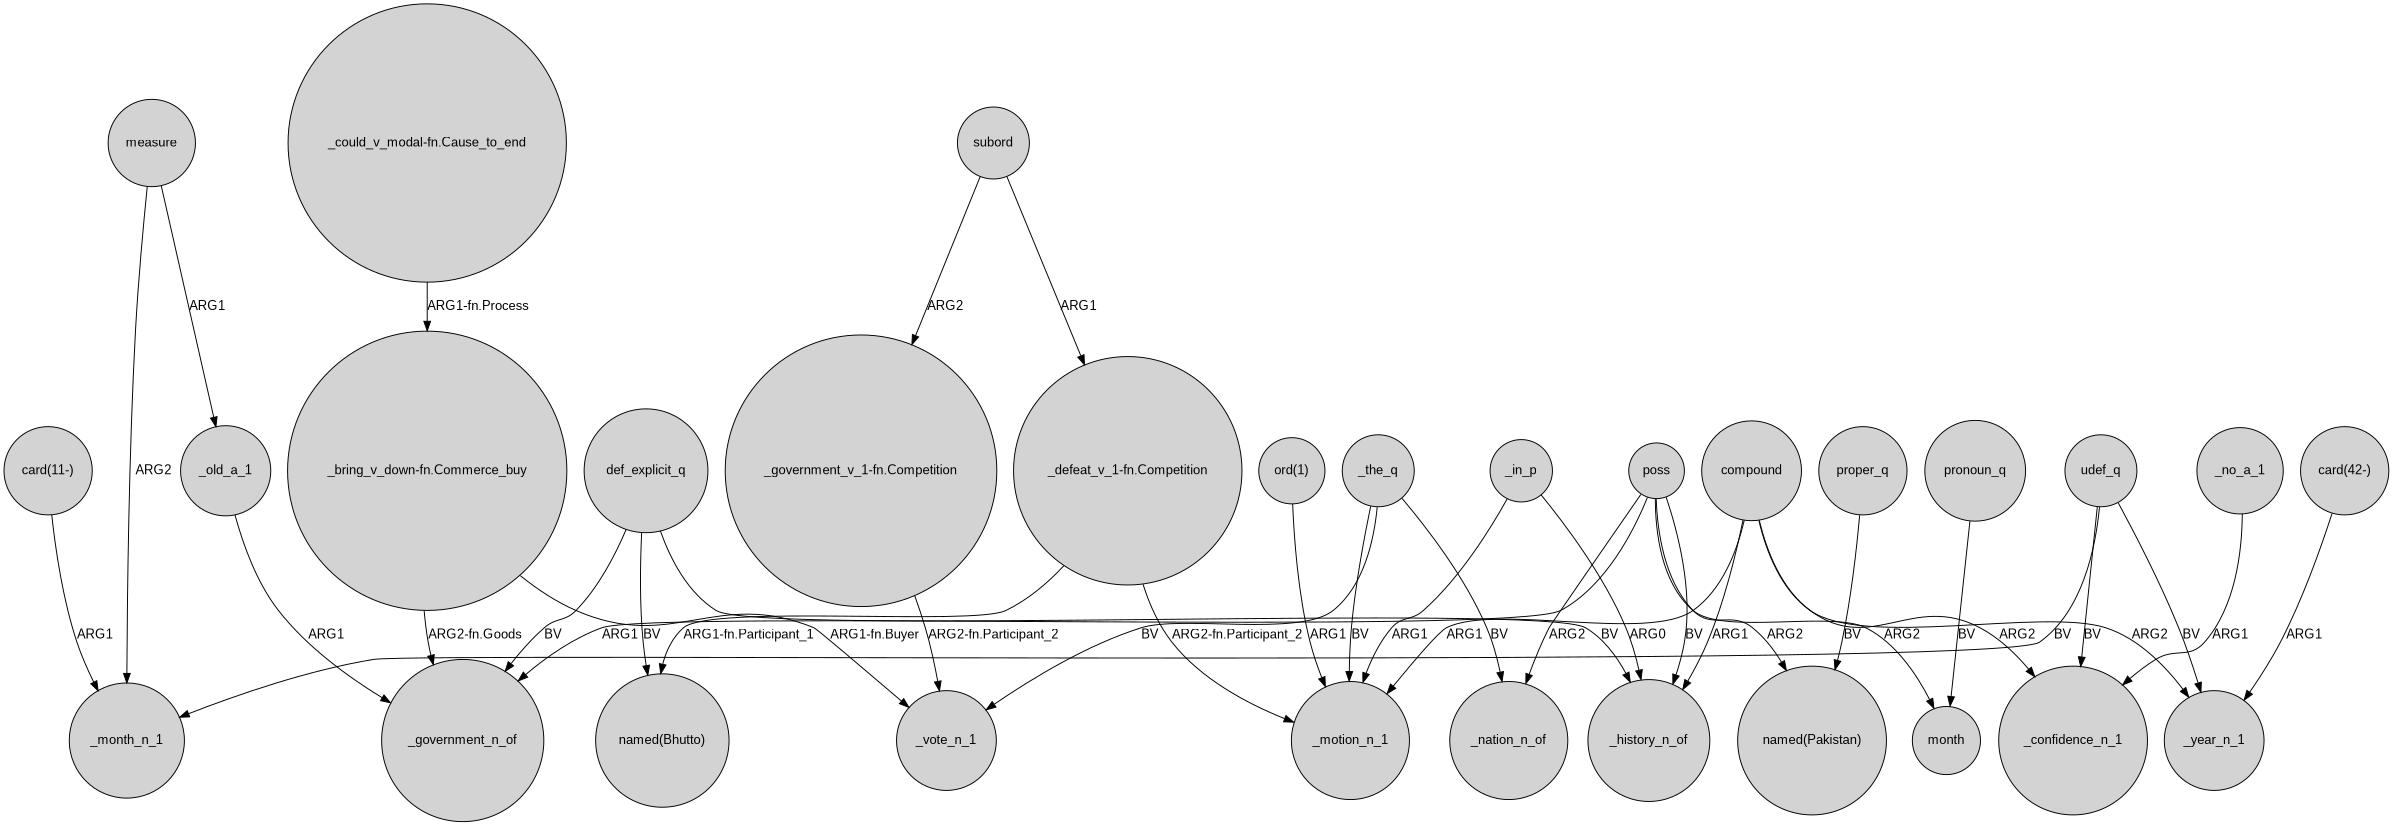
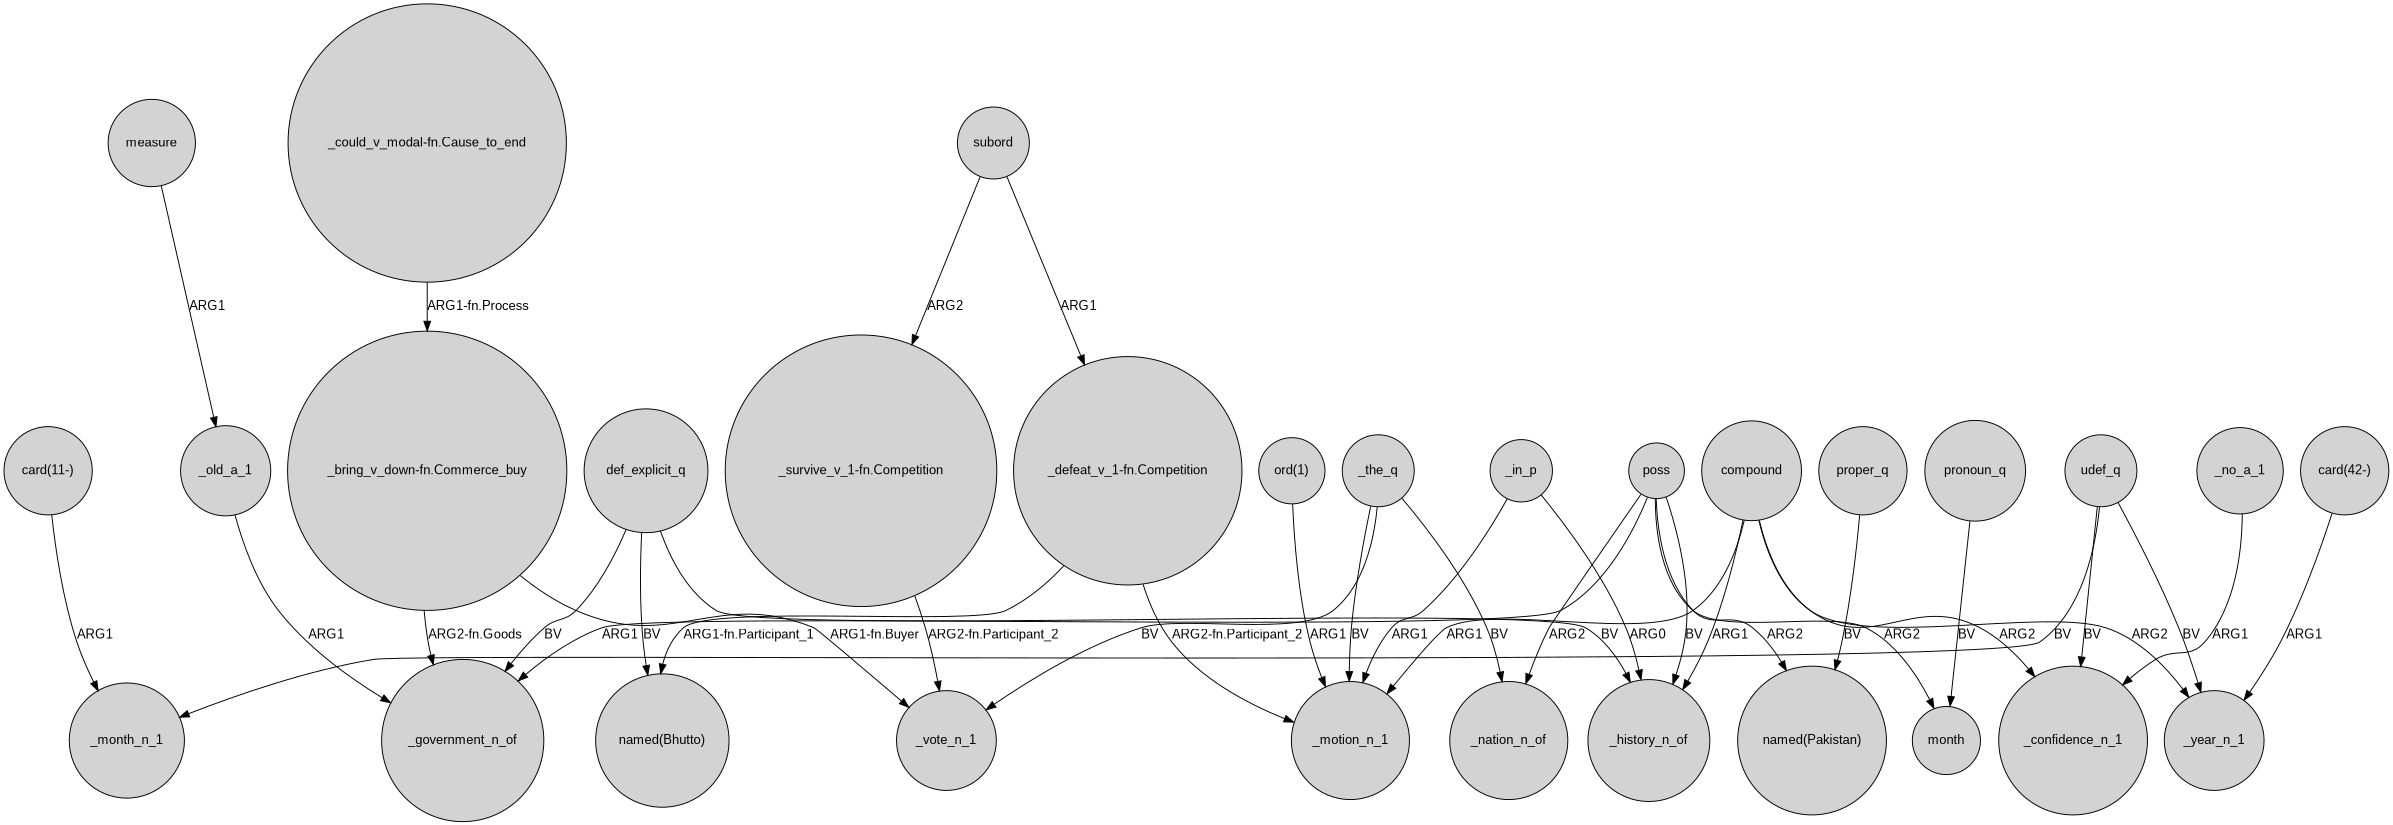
(131, 430) -> none
(861, 471) -> (861, 471)
